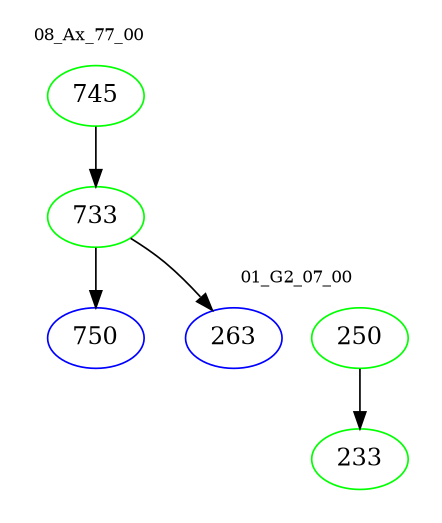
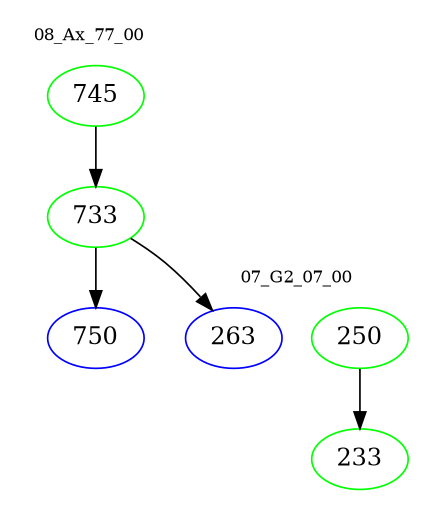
(297, 278) -> (297, 278)
